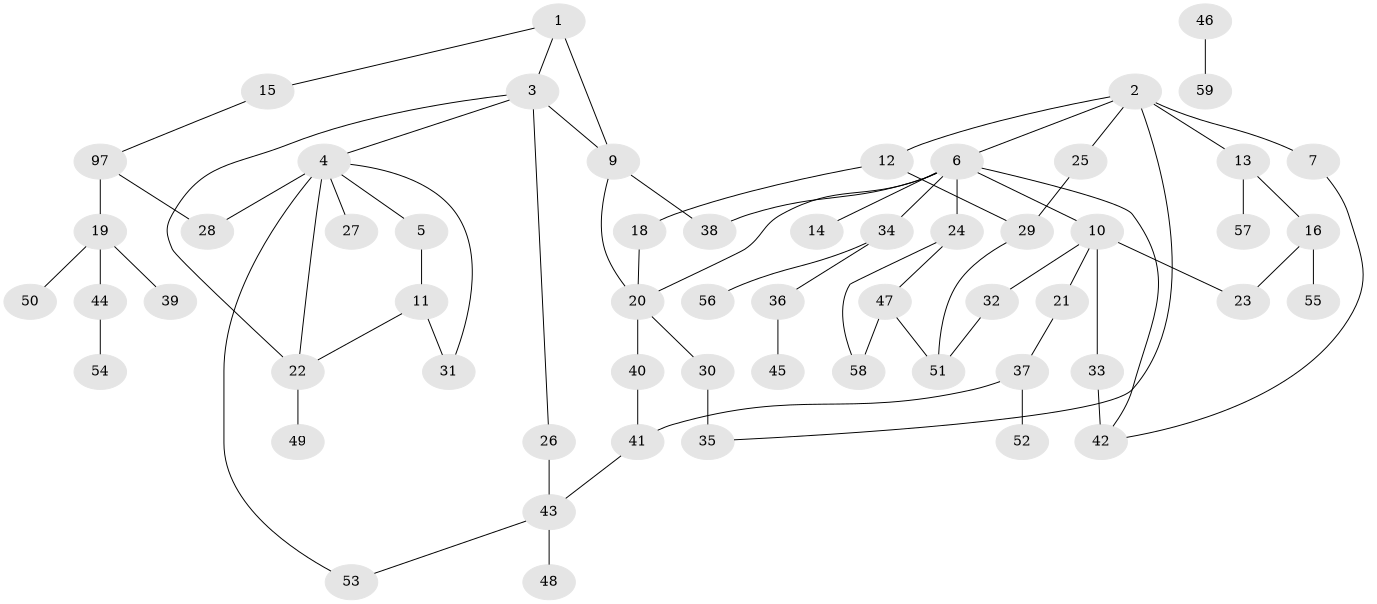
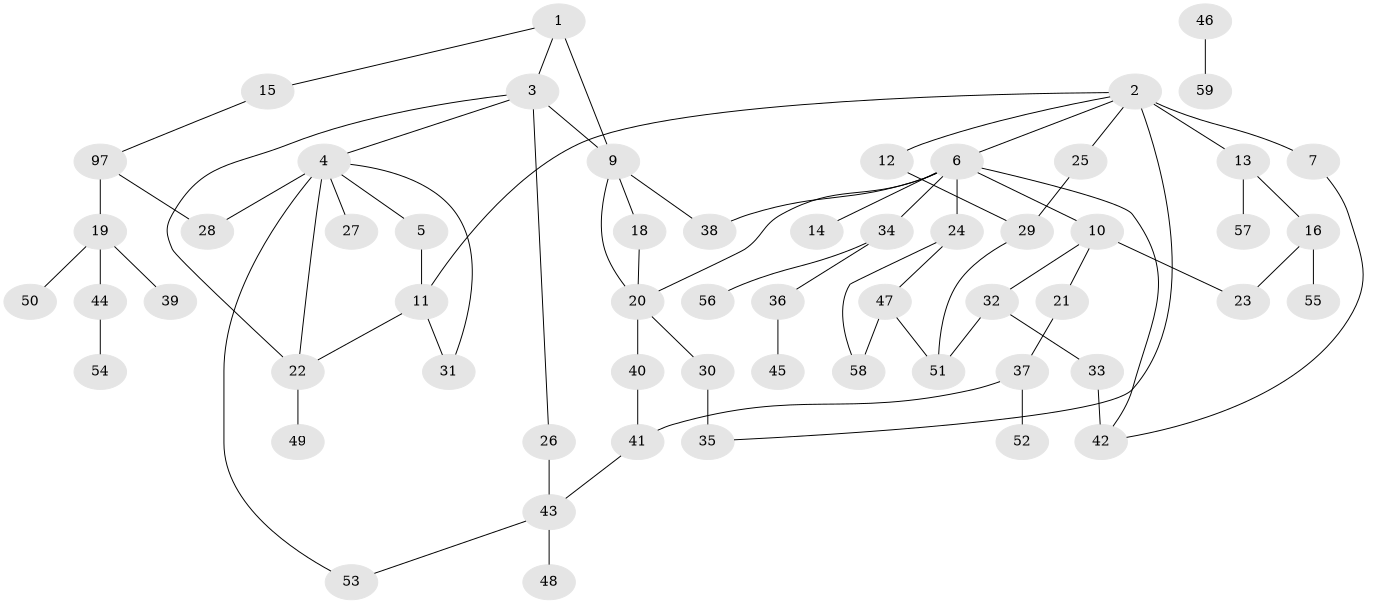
none -> (739, 111)
(759, 189) -> (626, 196)
(1097, 302) -> (1048, 339)
